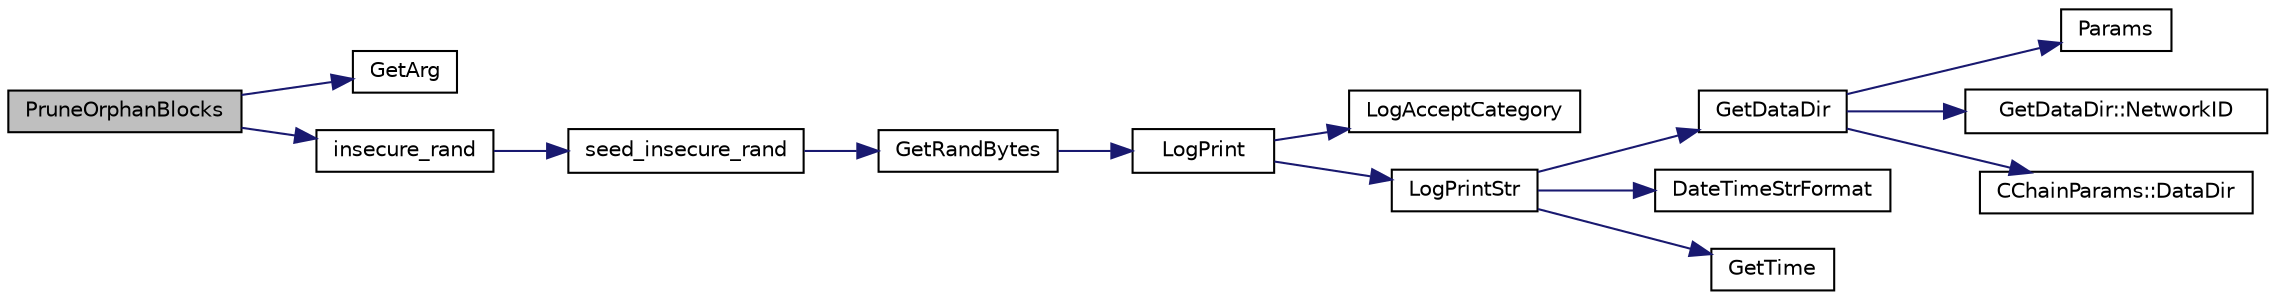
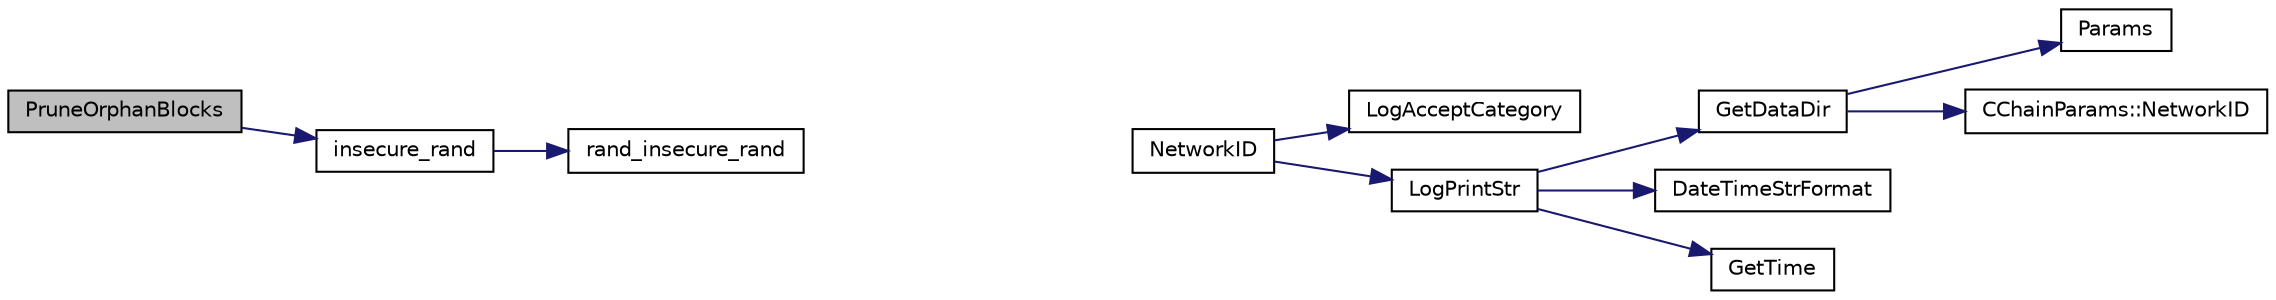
(405, 72) -> none
(2116, 111) -> (2116, 111)
(686, 151) -> (686, 151)
(968, 151) -> none
(1203, 151) -> (1203, 151)
(2116, 193) -> none
